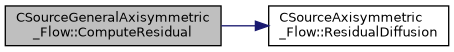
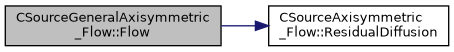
(113, 26) -> (113, 26)
